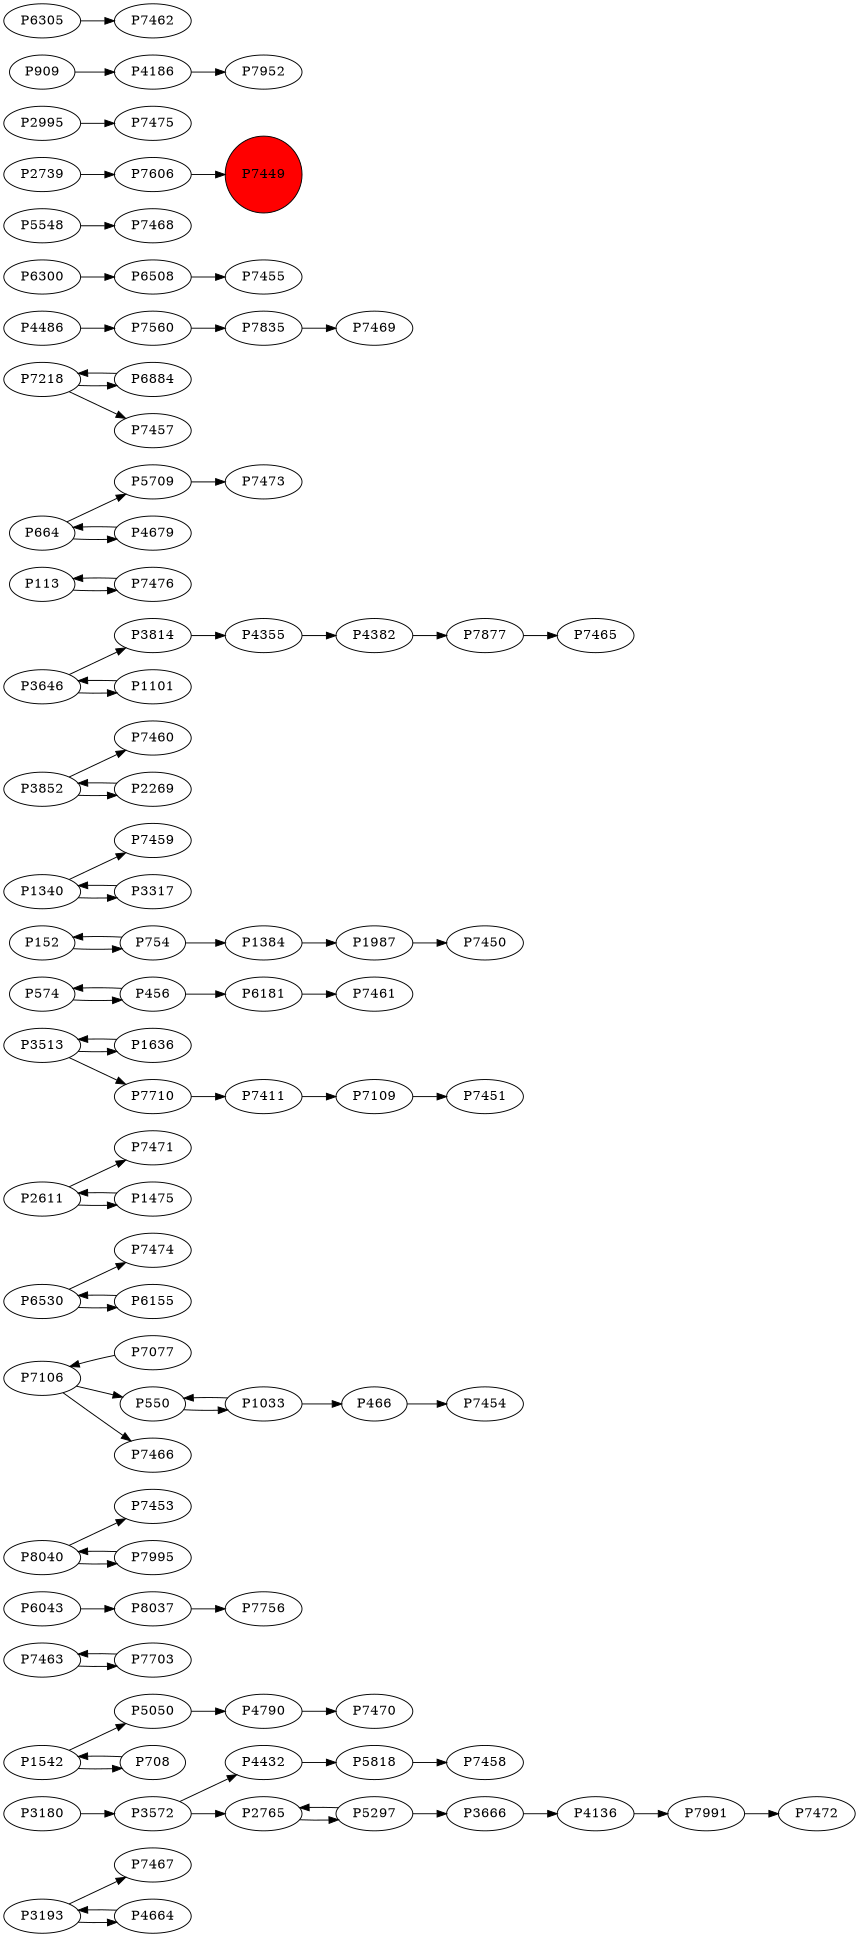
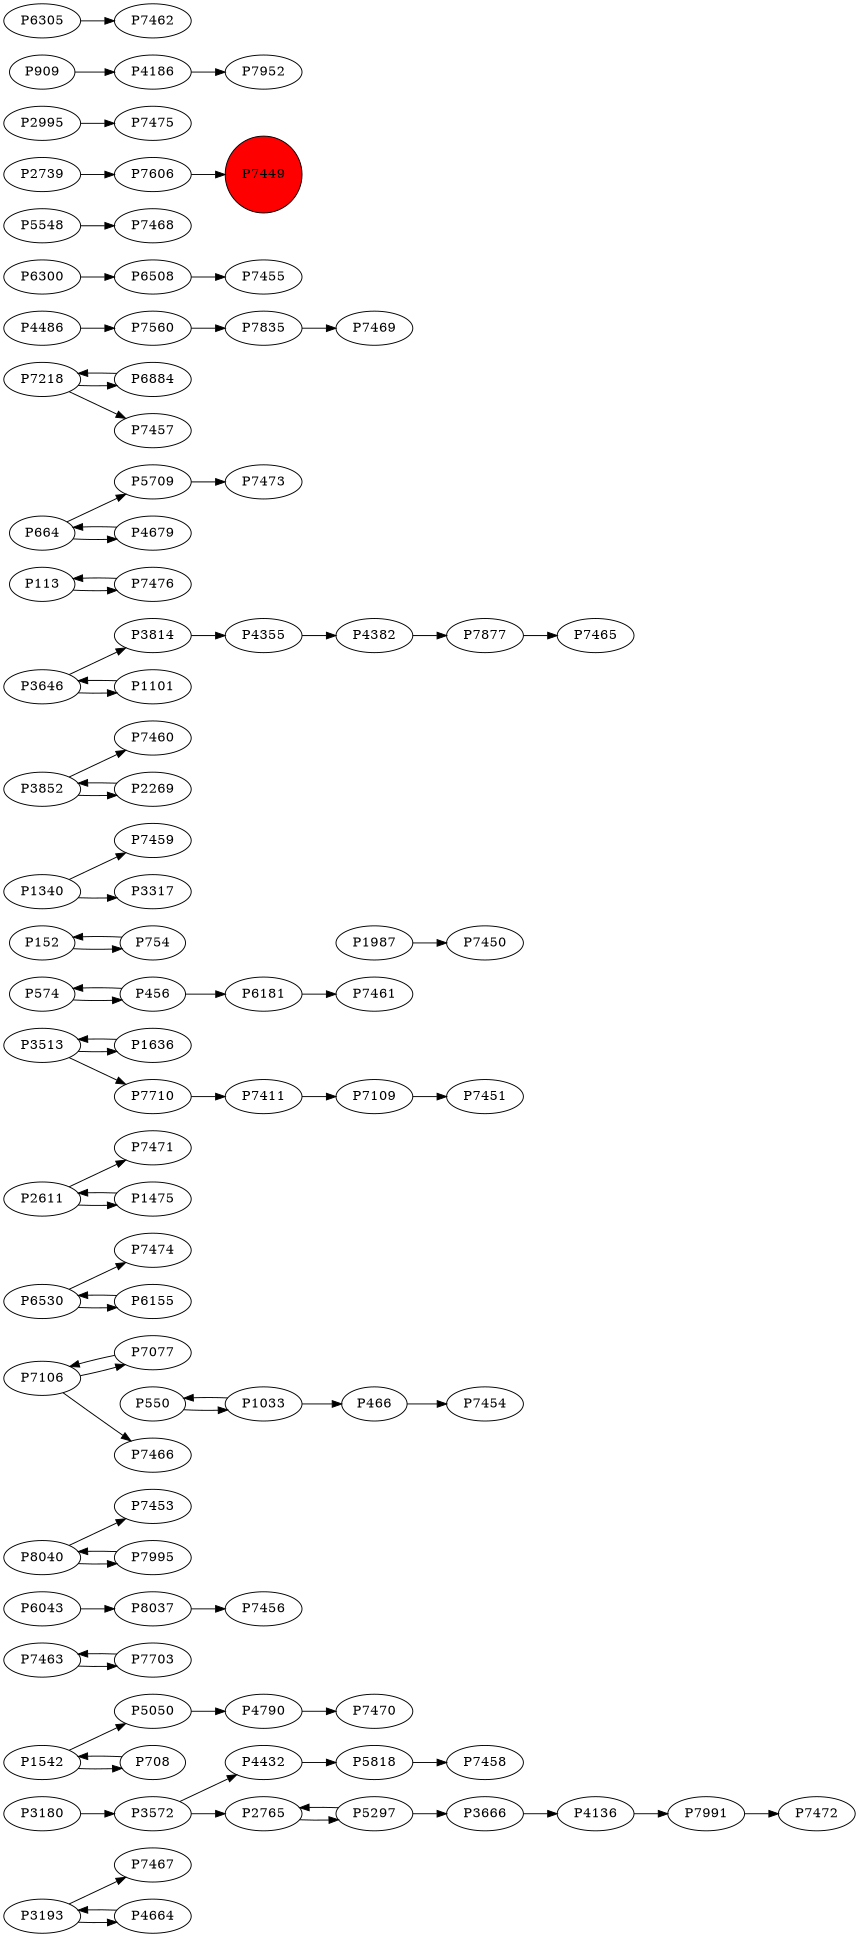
(102, 885) -> none
(264, 943) -> none
(95, 1390) -> (98, 1372)
(264, 1609) -> (264, 1609)
